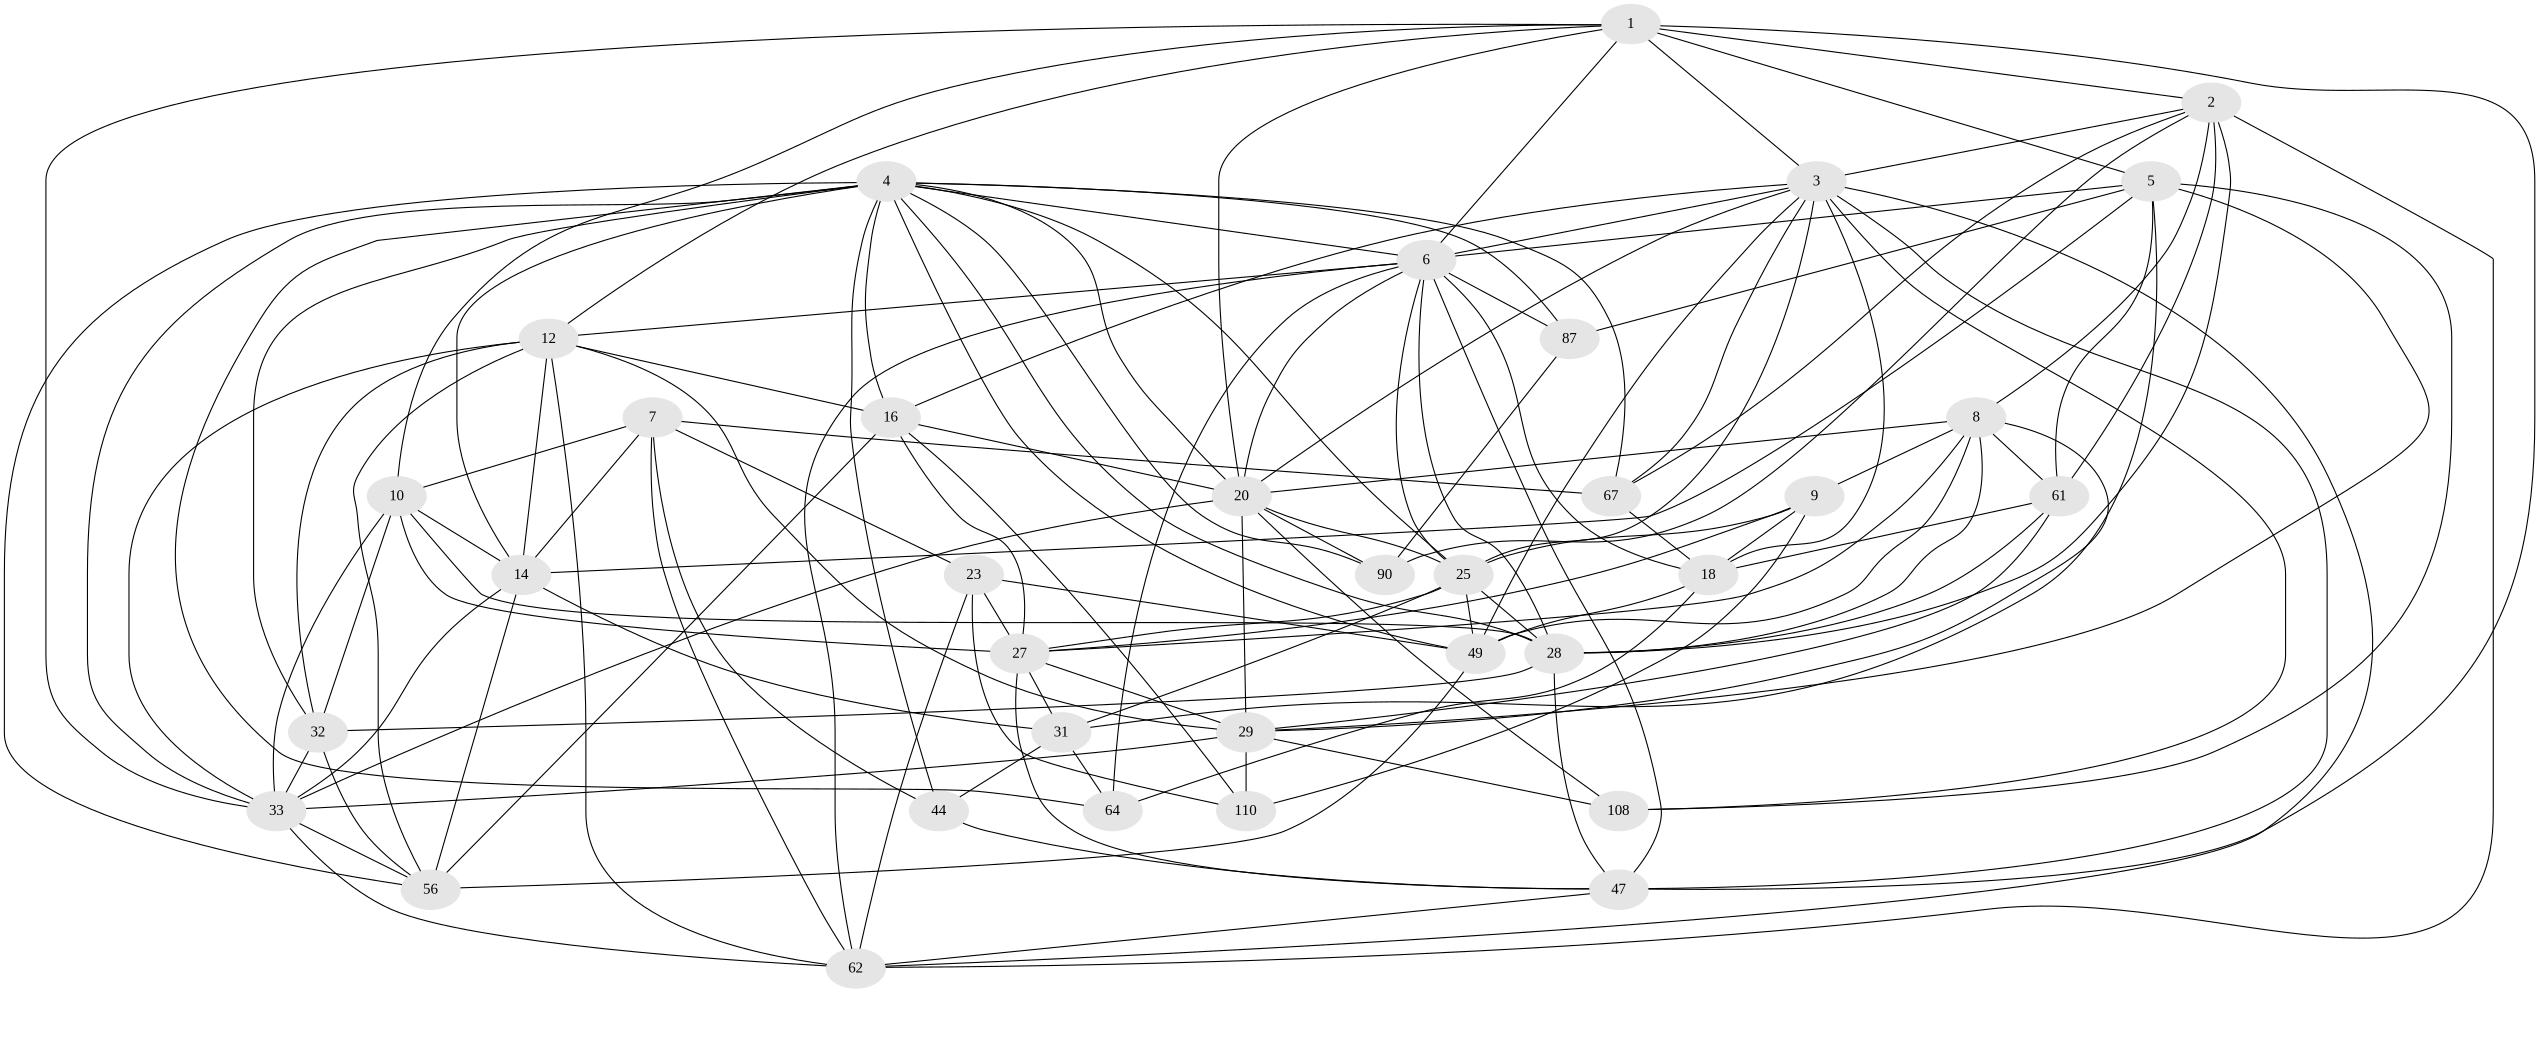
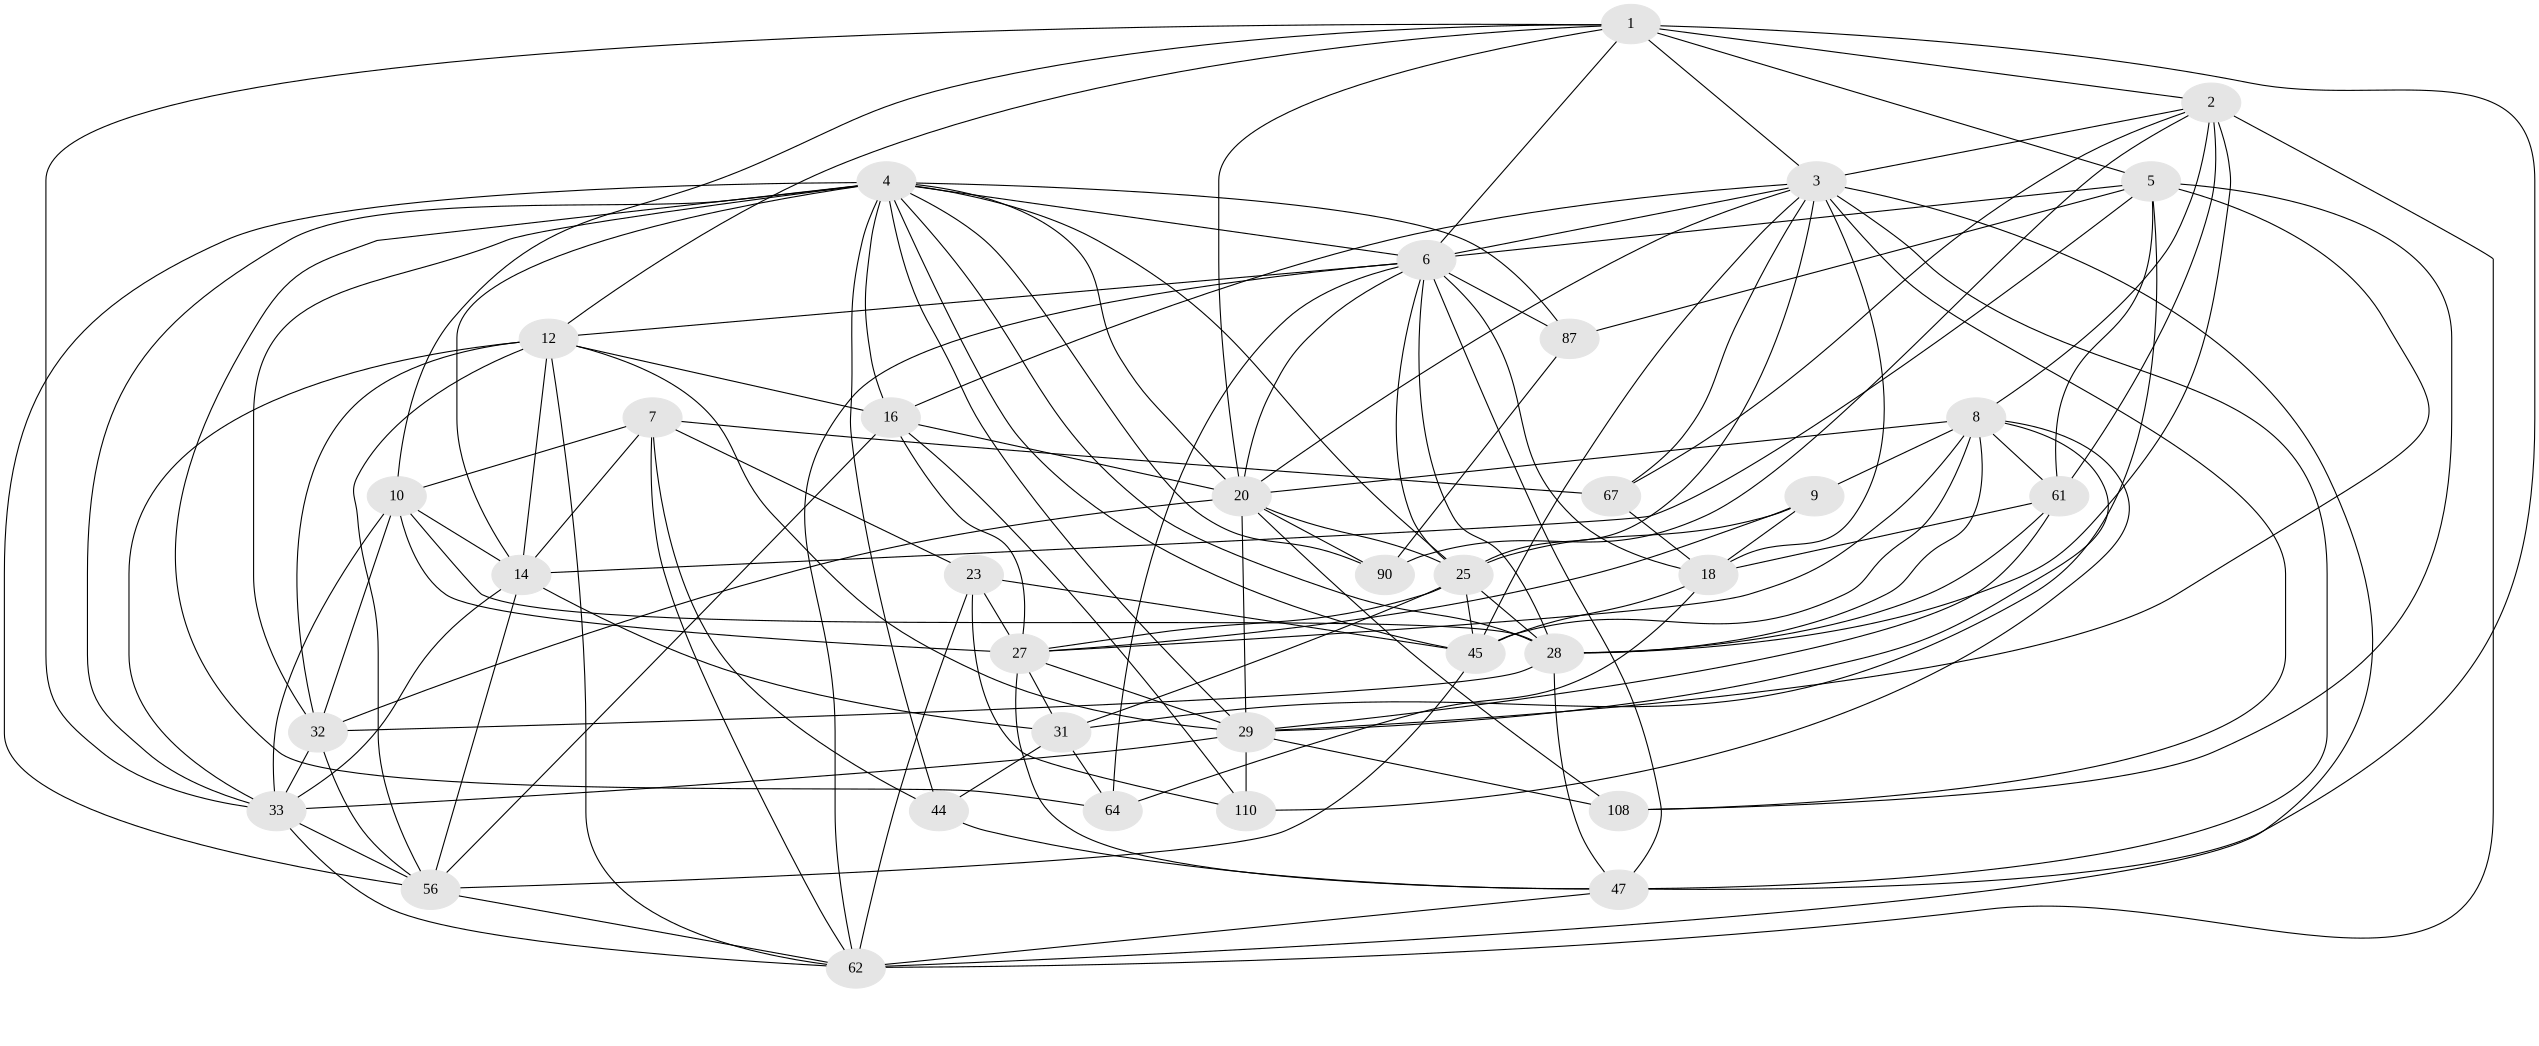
(1425, 220) -> (1021, 482)
(769, 609) -> (770, 578)
(1476, 654) -> (1476, 654)
(1582, 699) -> (1818, 721)
none -> (643, 929)
